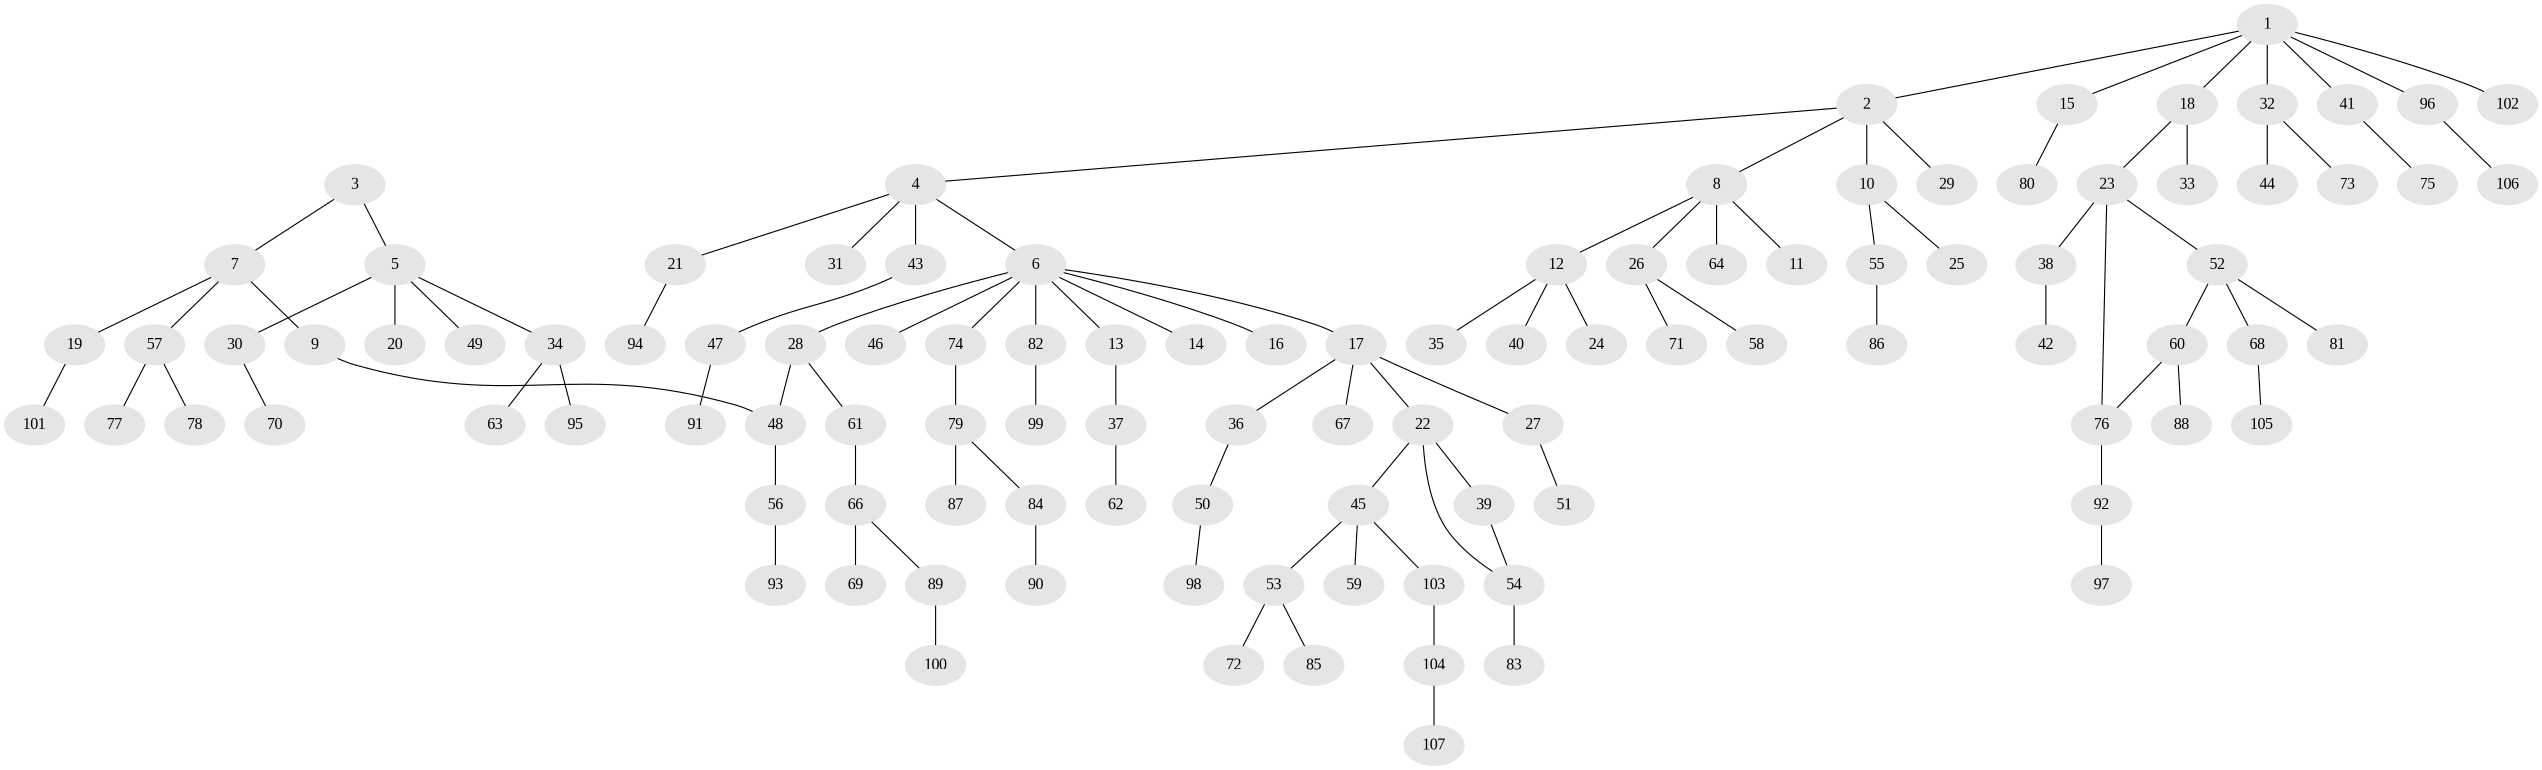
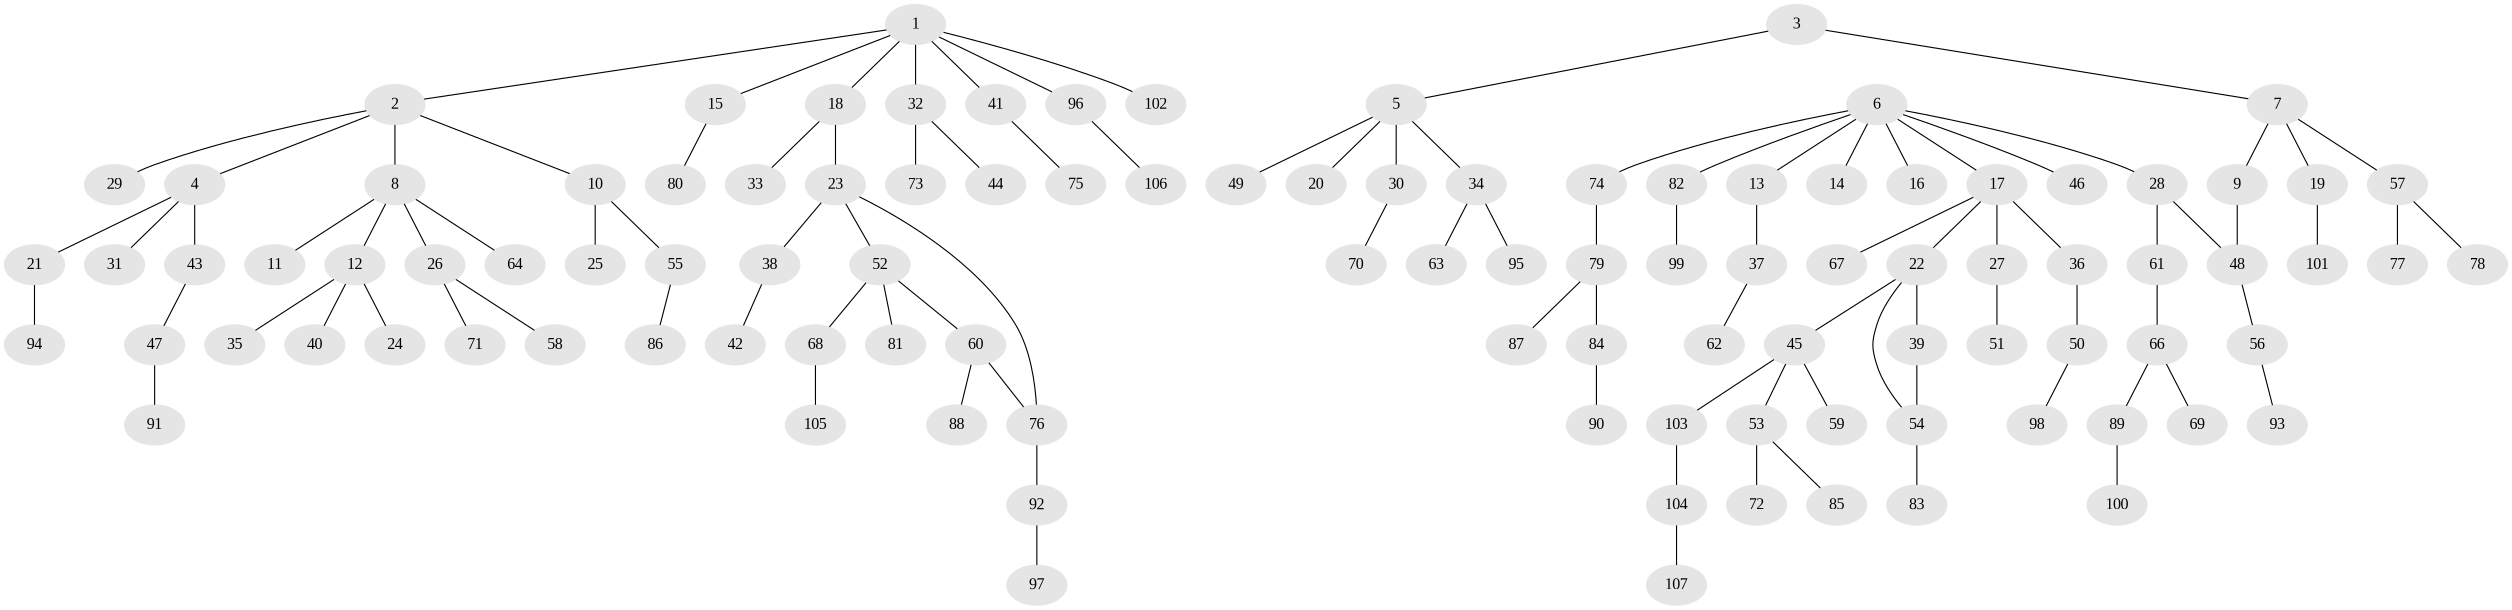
(976, 225) -> none
